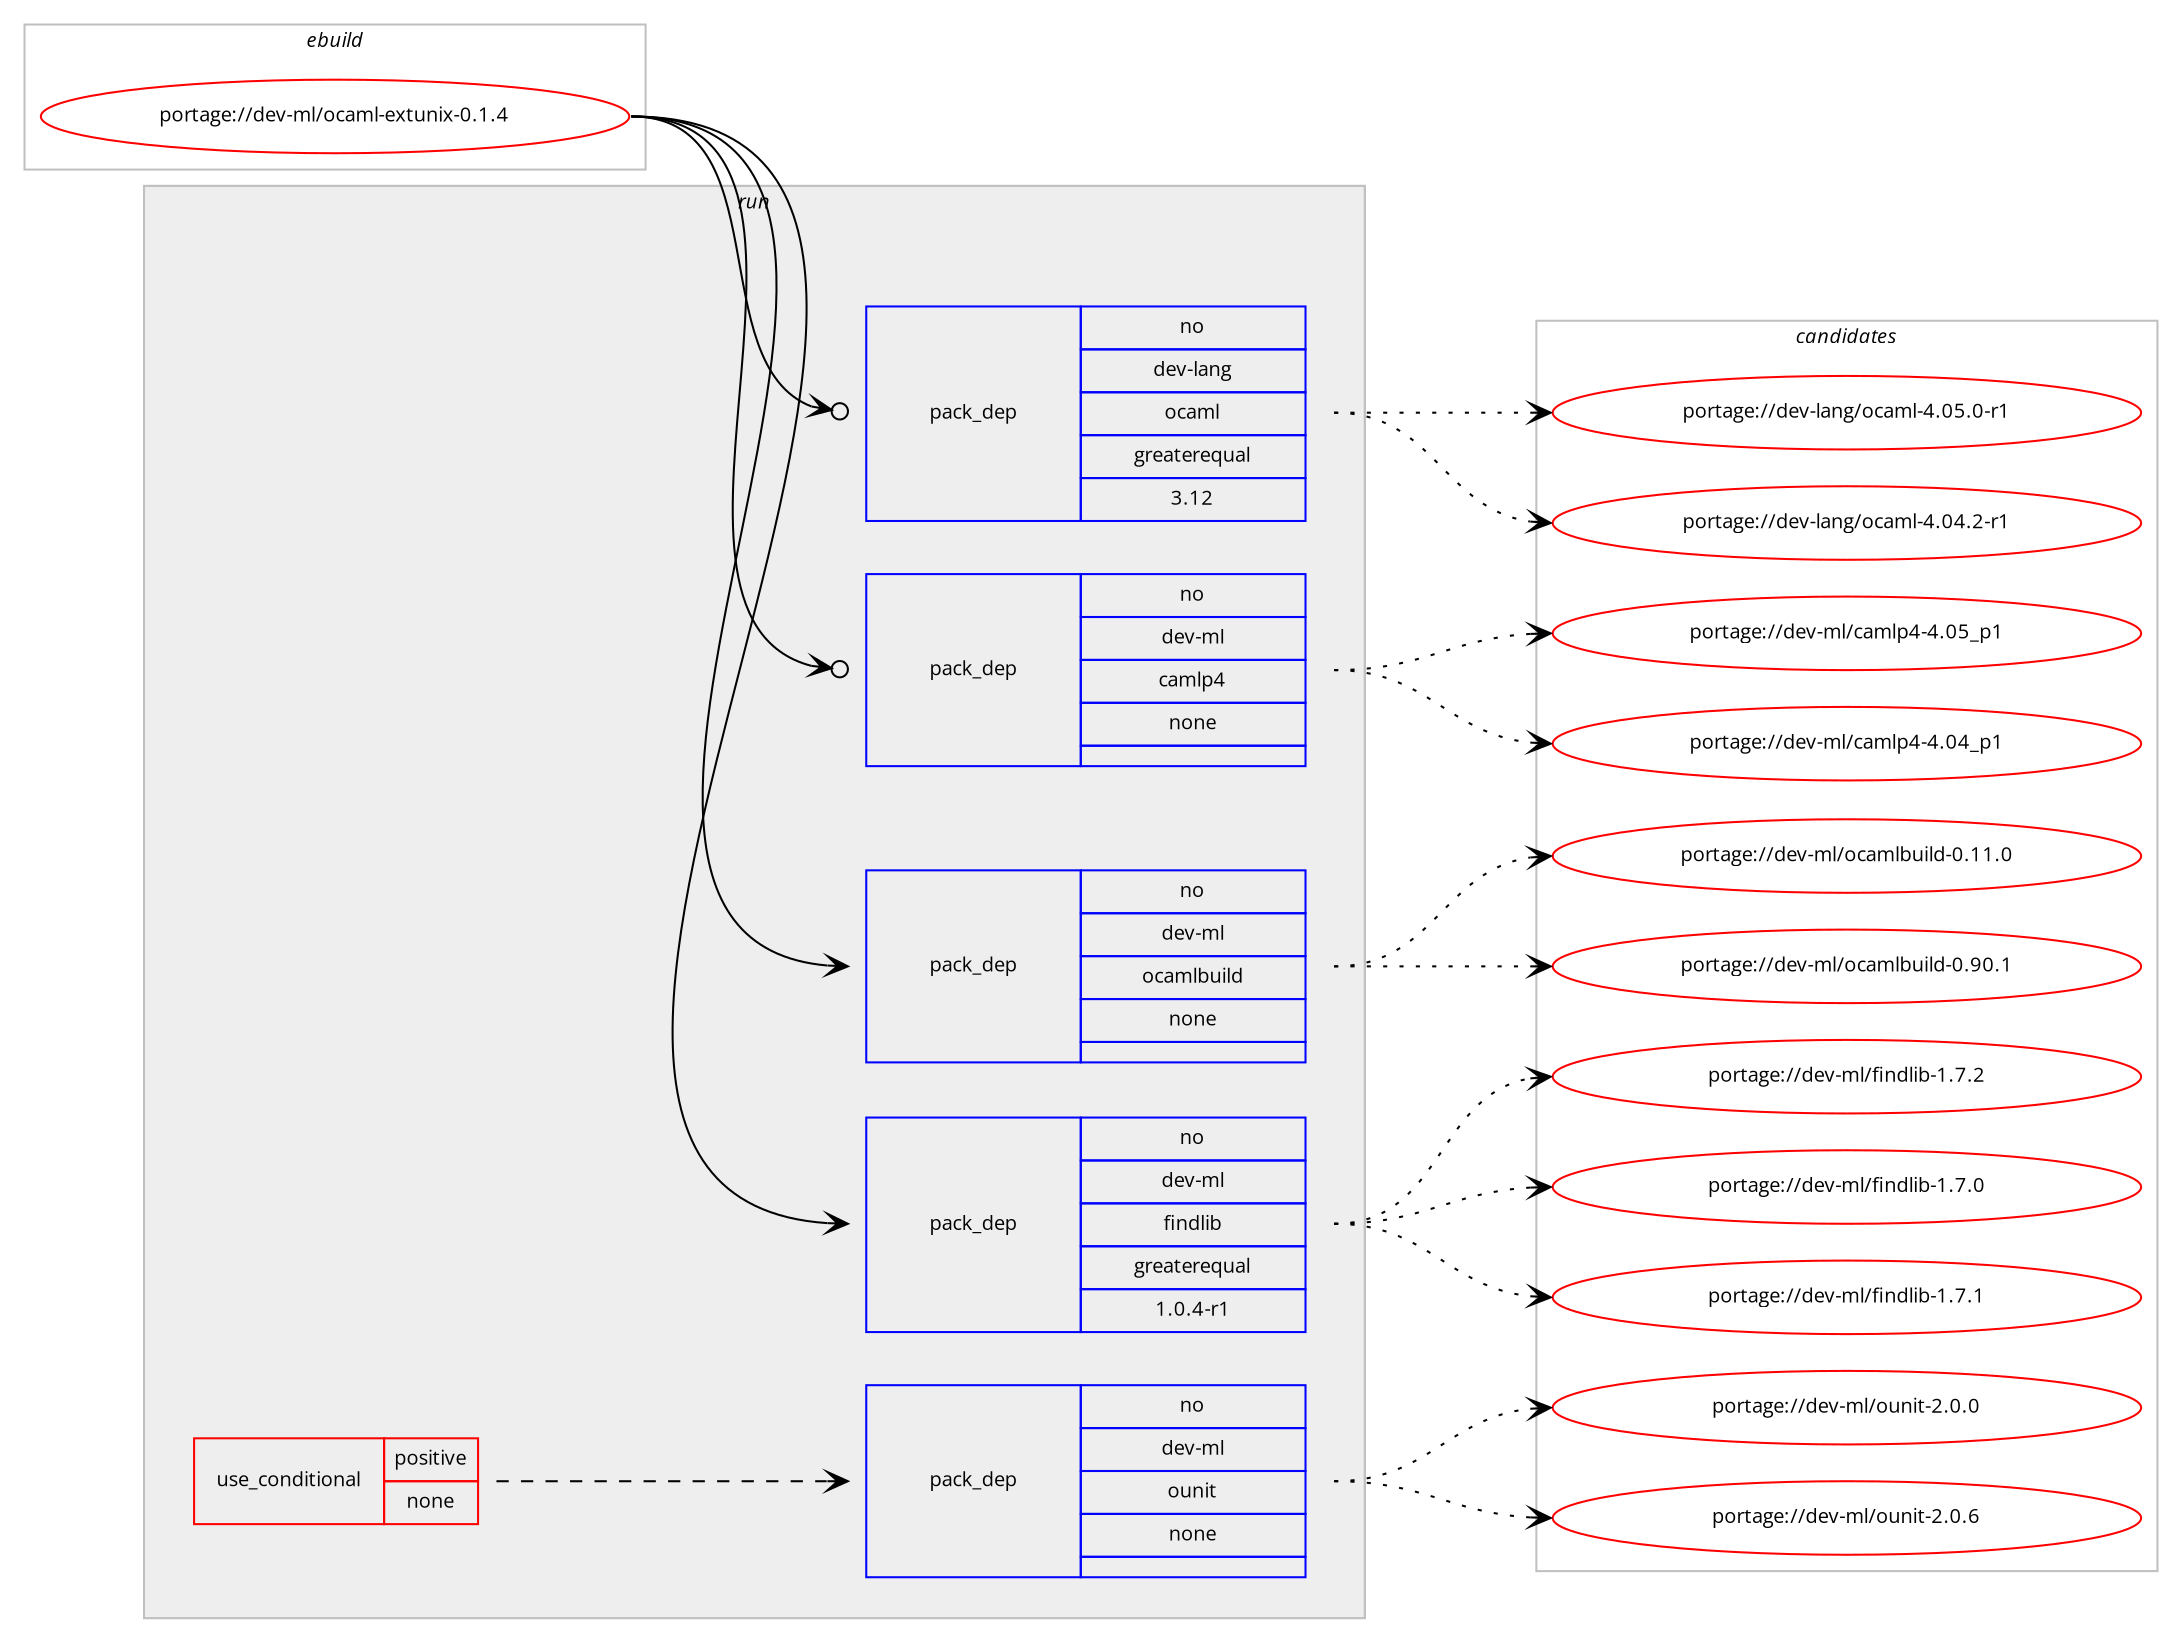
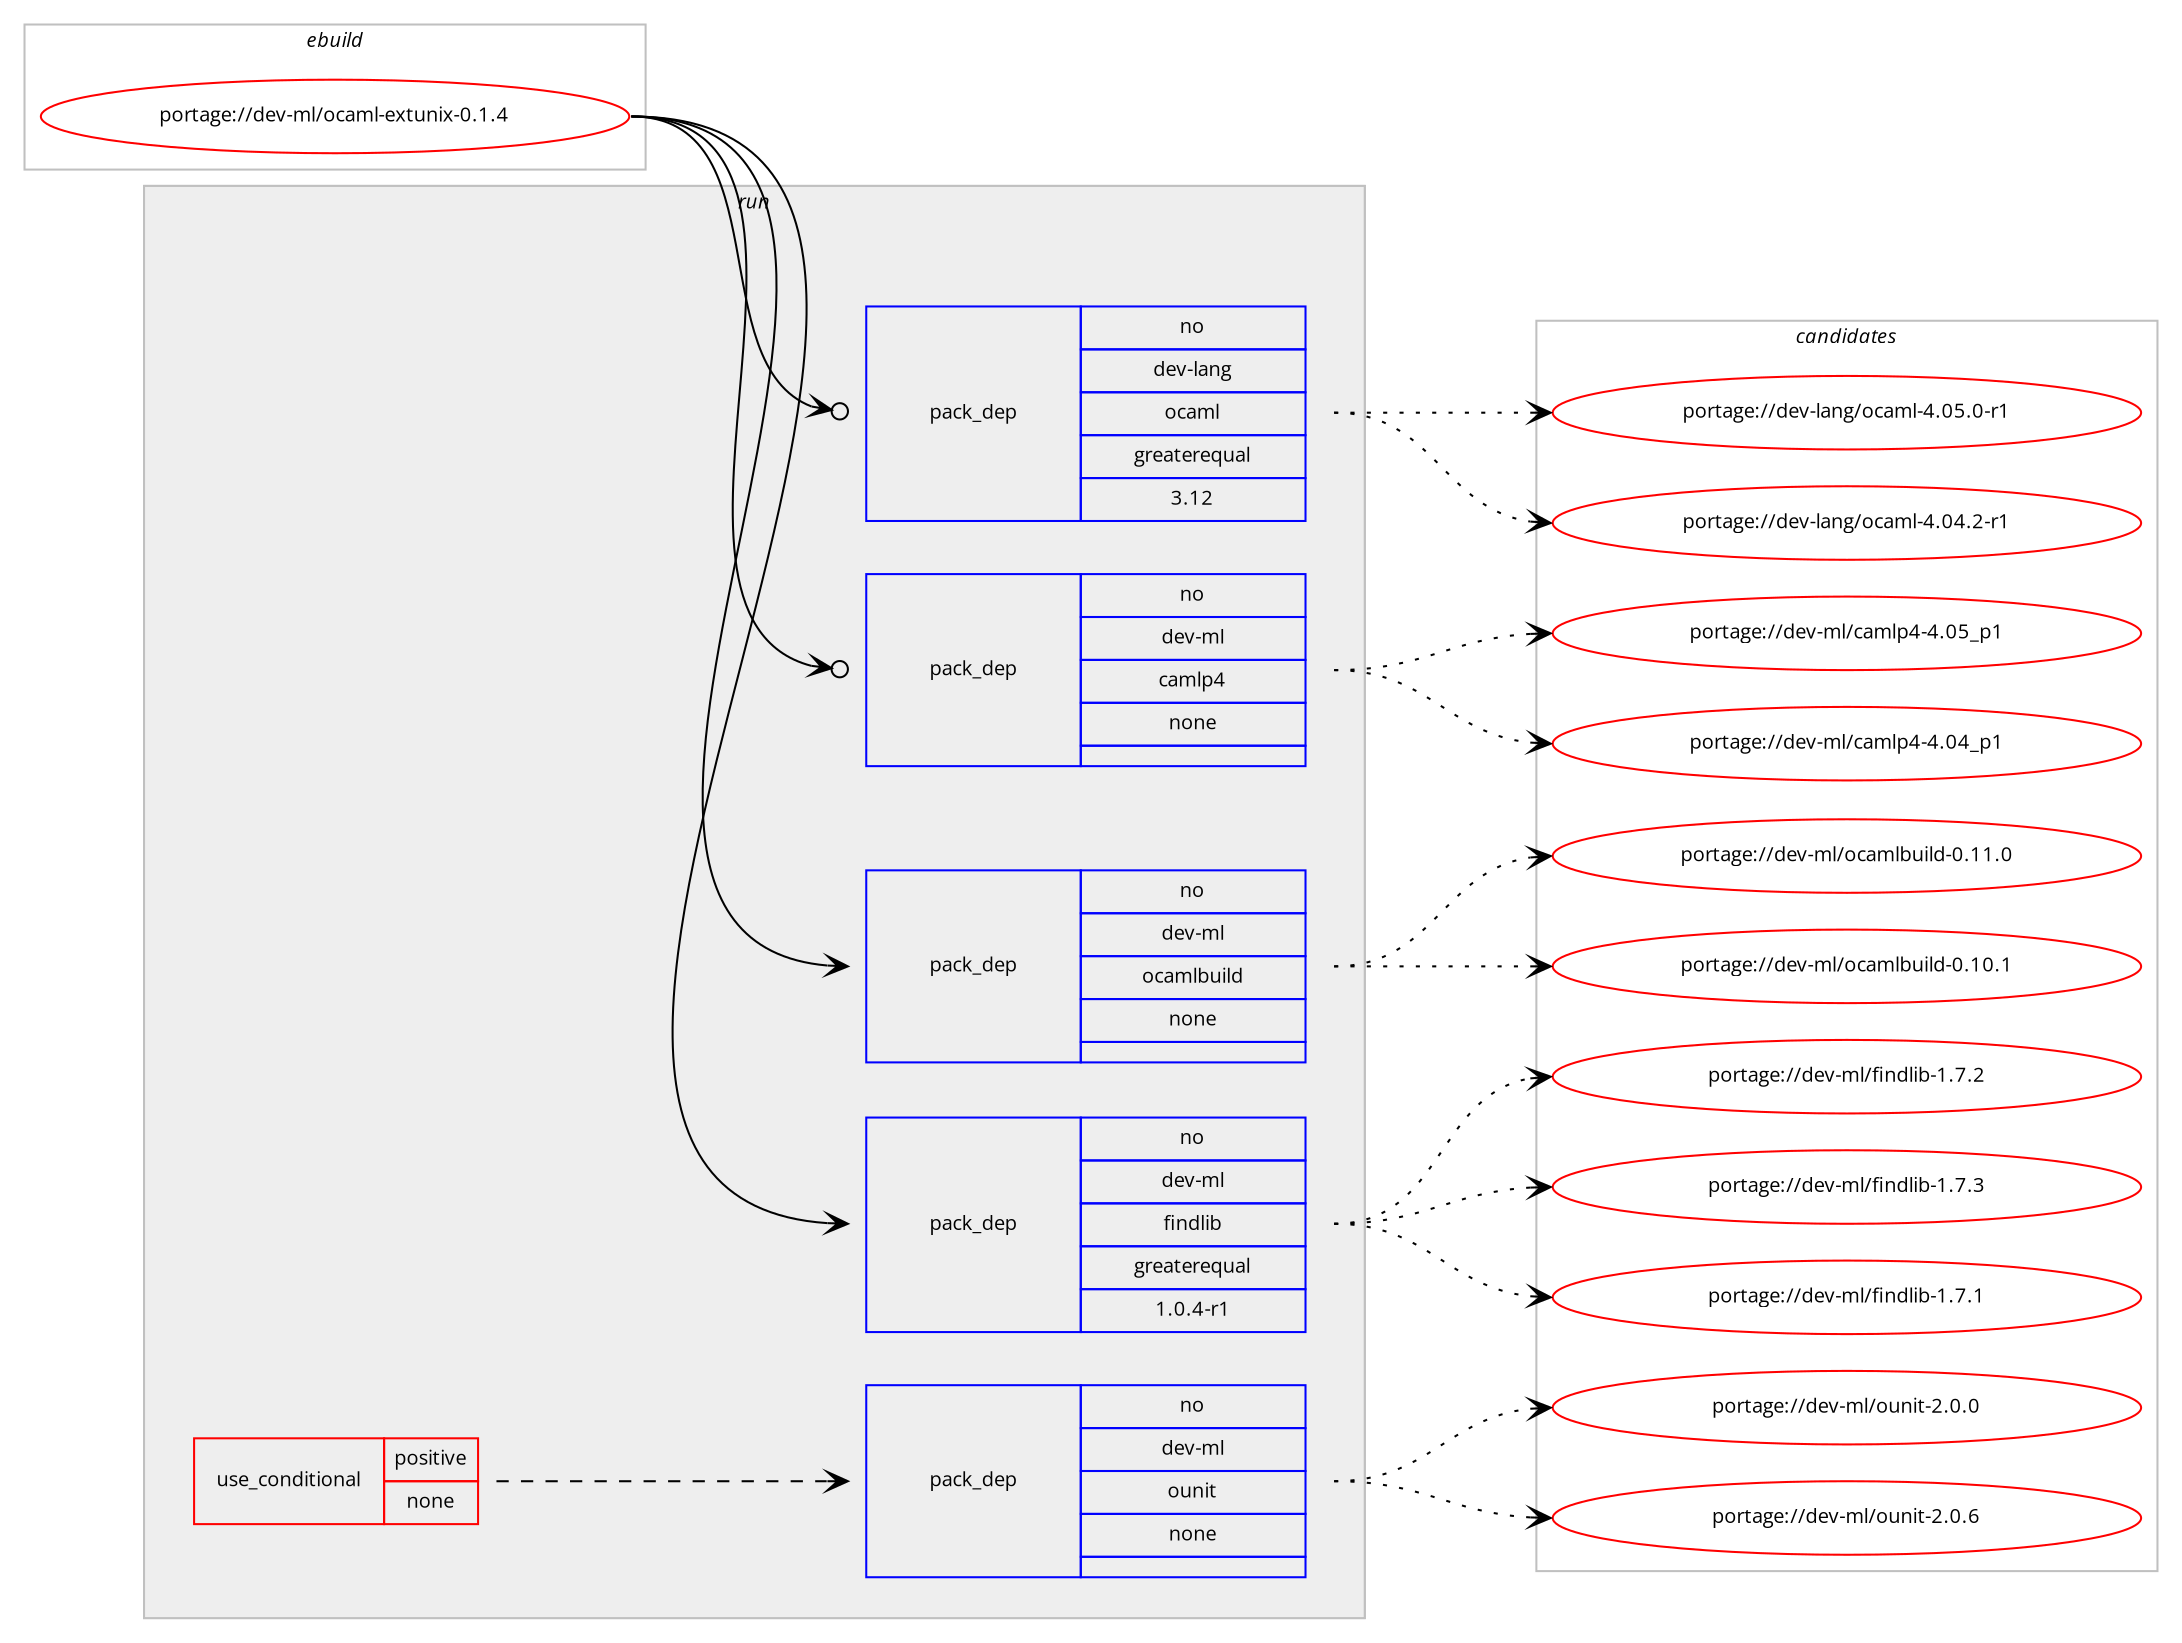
(1847, 966) -> (1847, 966)
(1847, 1187) -> (1847, 1187)
